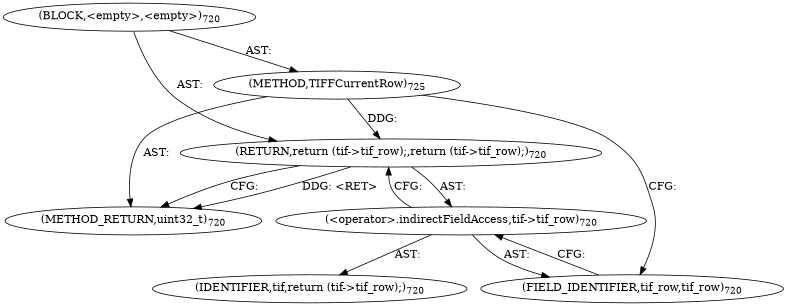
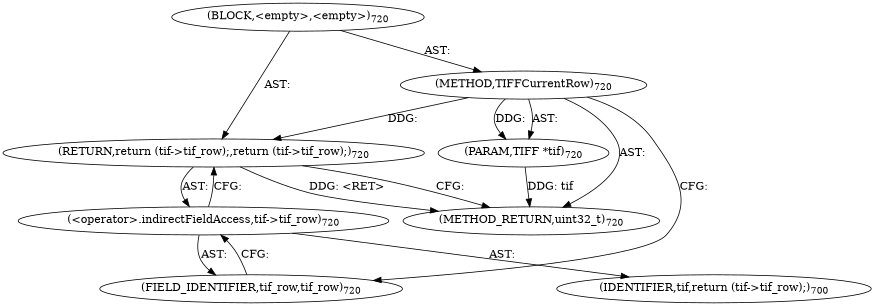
(417, 84) -> (603, 84)
none -> (524, 153)
(416, 288) -> (820, 288)
